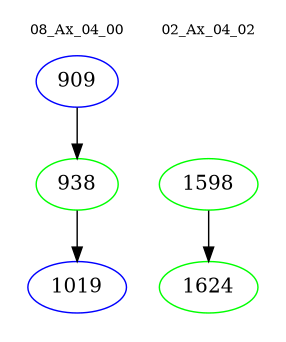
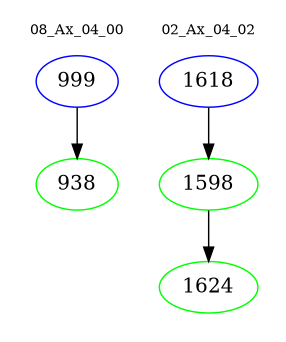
(77, 81) -> (77, 81)
none -> (209, 81)
(77, 287) -> none
